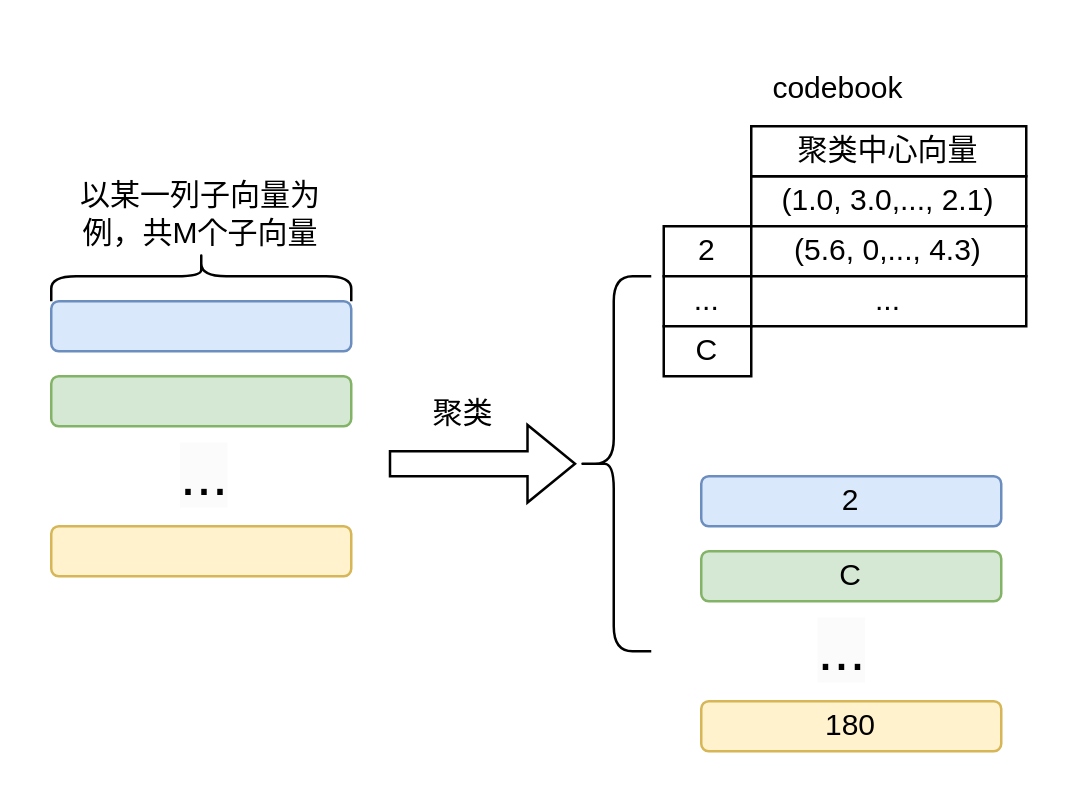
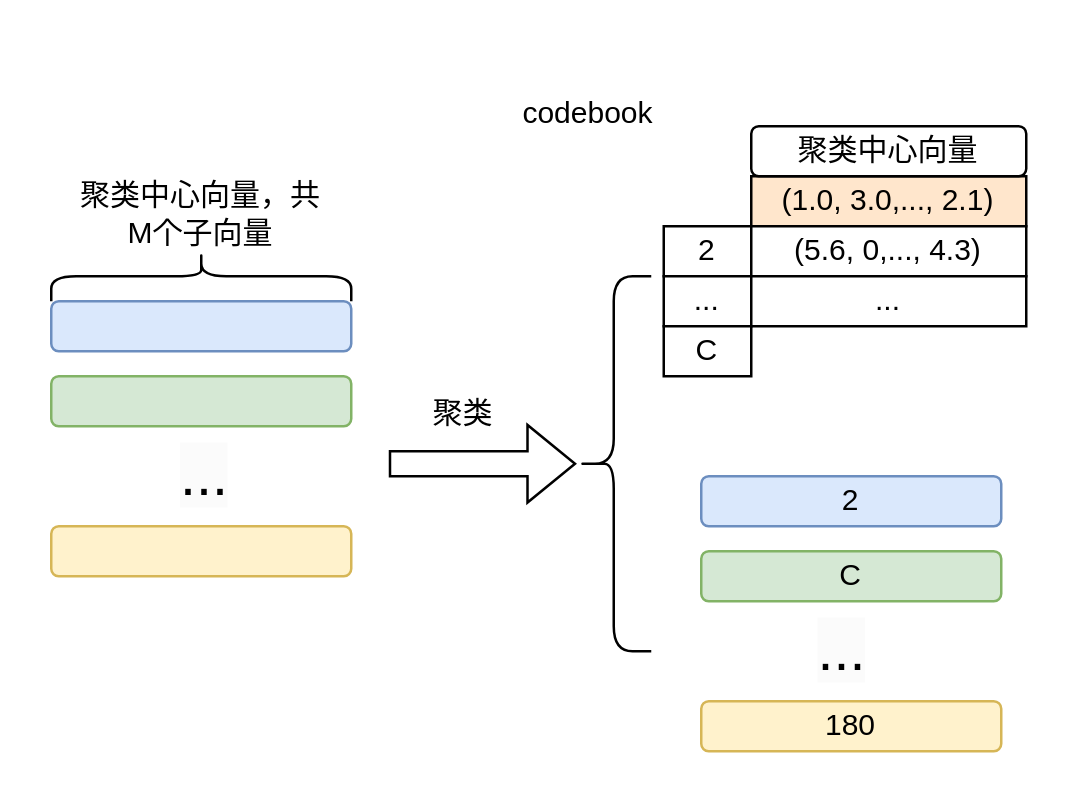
(839, 89) -> (589, 114)
(889, 151) -> (889, 151)
(889, 201) -> (889, 201)
(201, 214) -> (201, 214)
